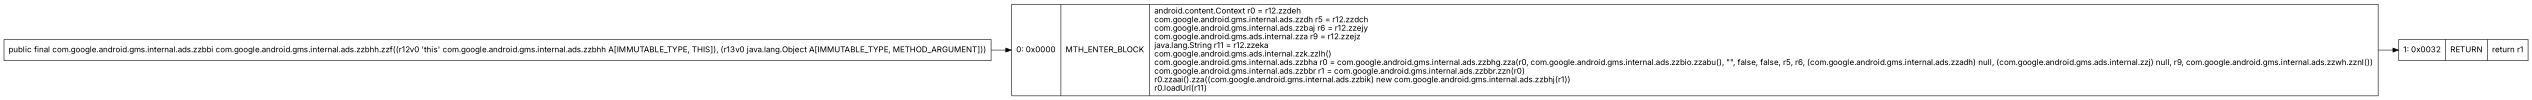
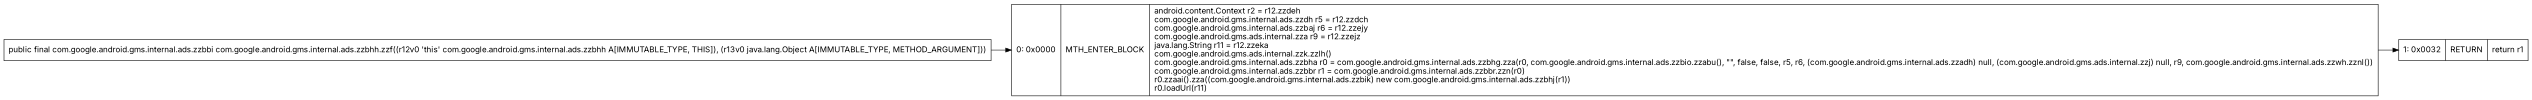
(1228, 11) -> (1227, 11)
